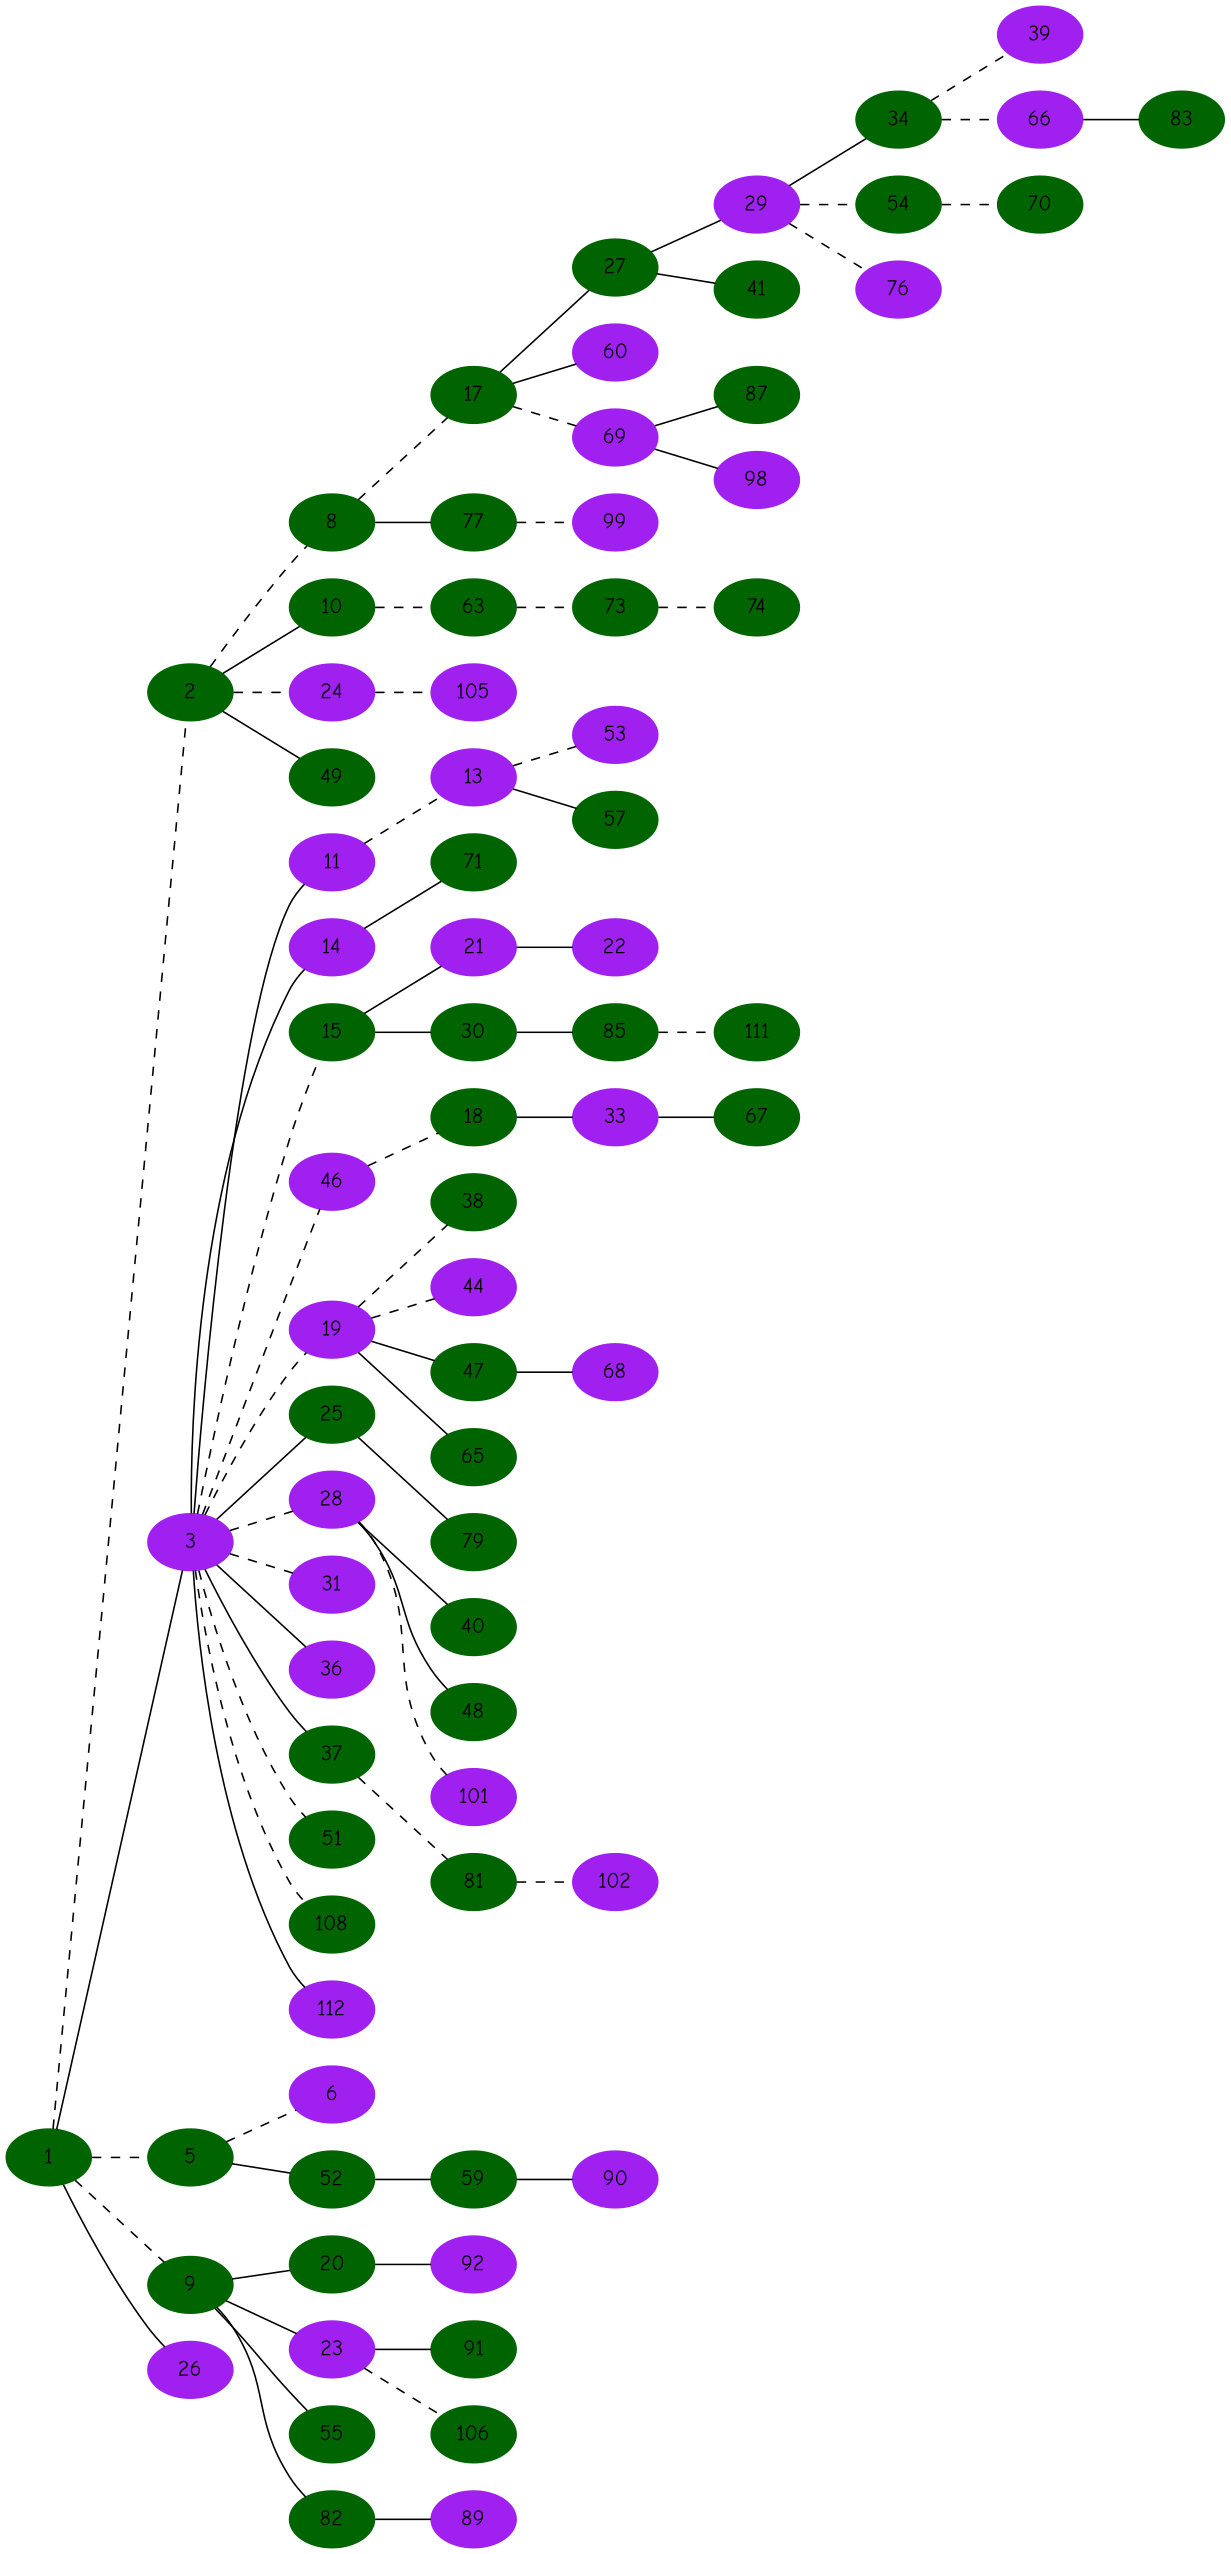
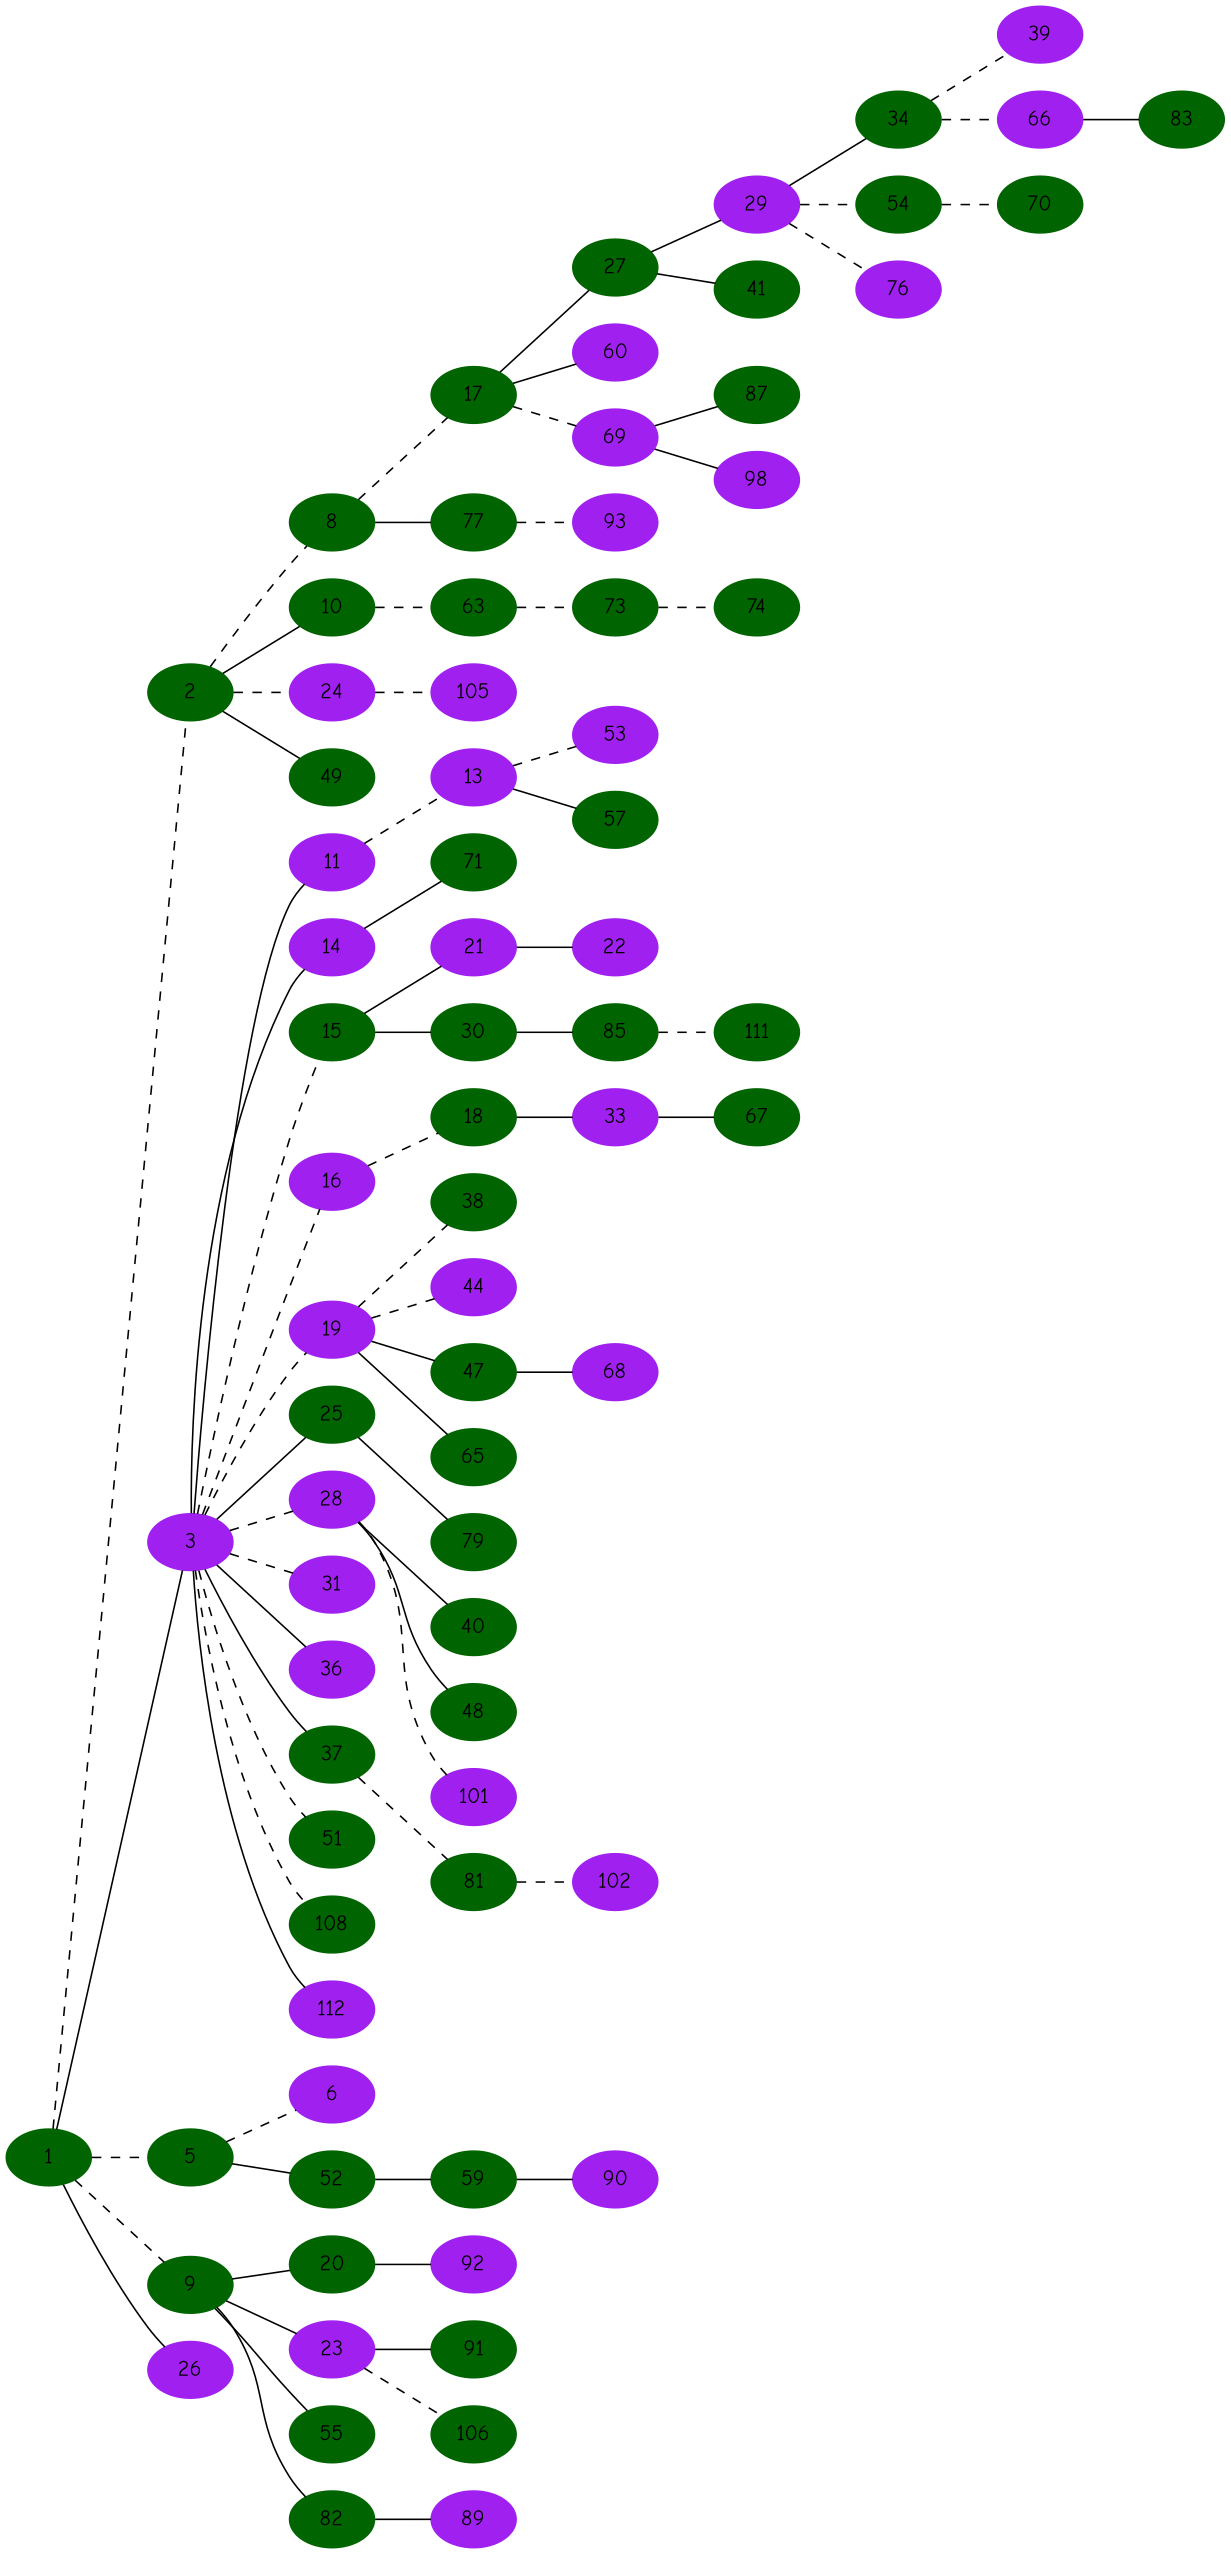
(615, 522) -> (615, 522)
(332, 1182) -> (332, 1182)
